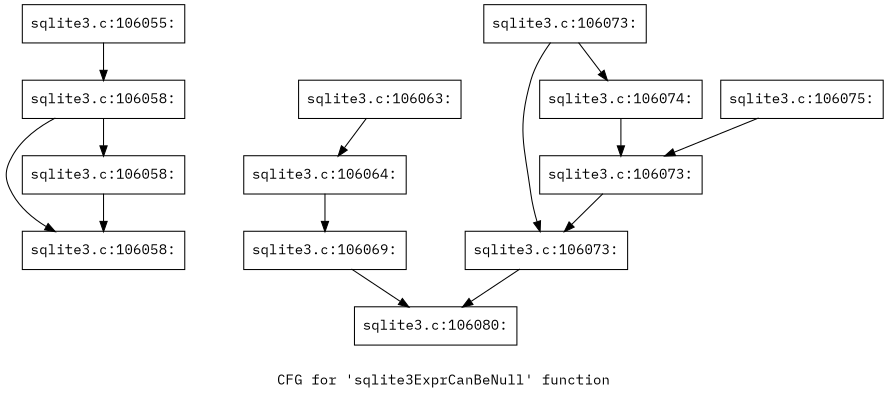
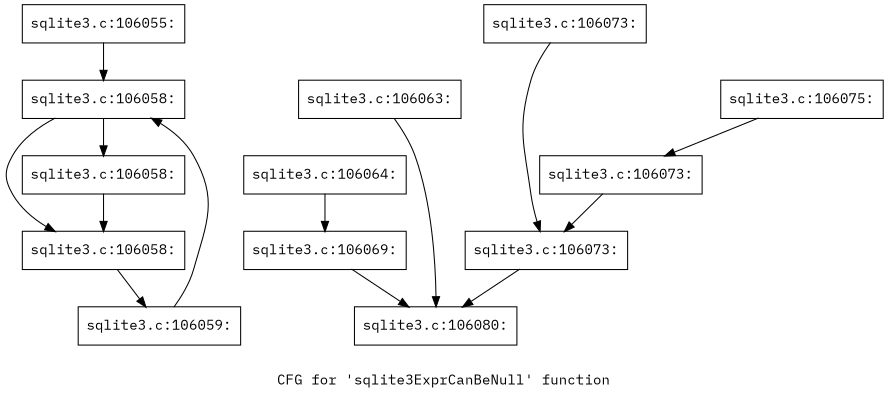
(621, 99) -> none
(356, 133) -> (427, 204)
none -> (159, 326)
